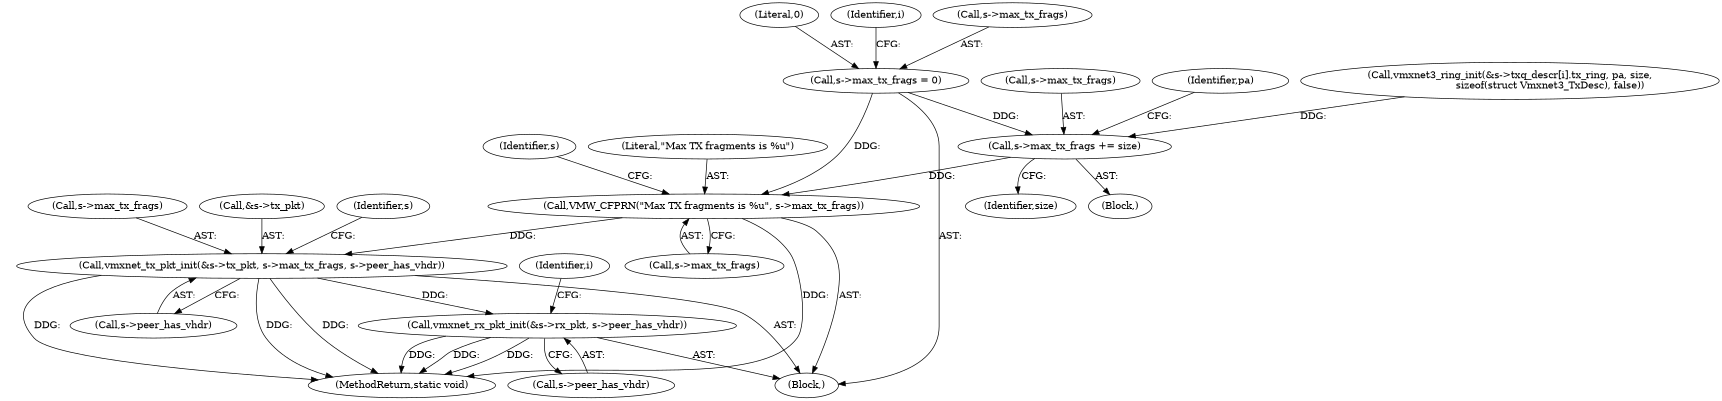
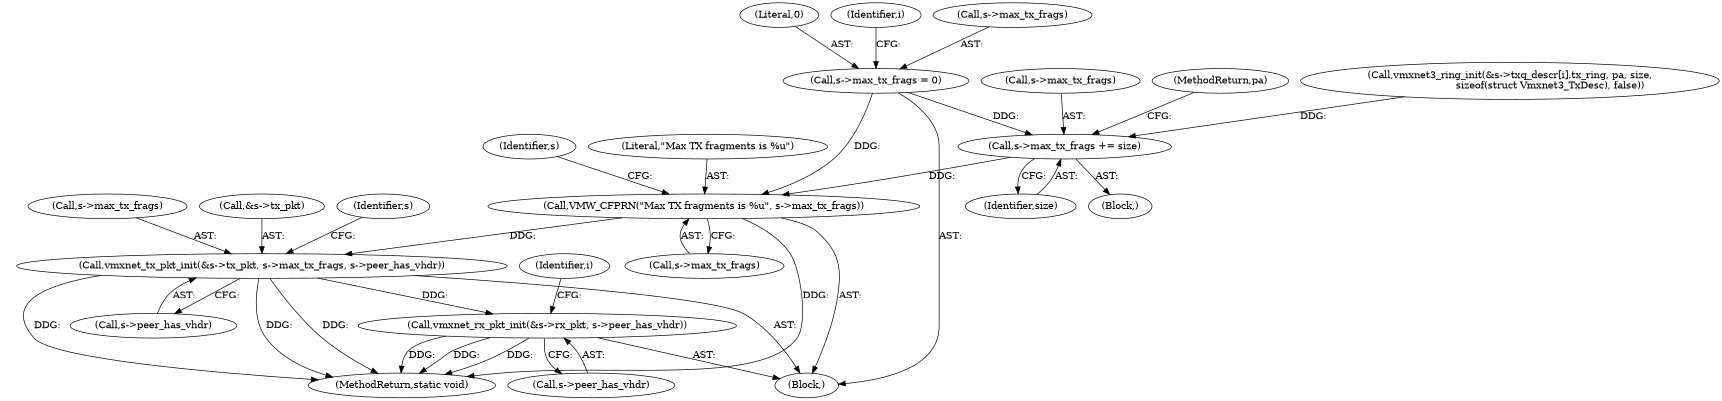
(1220, 81) -> (1220, 81)
none -> (1050, 181)
